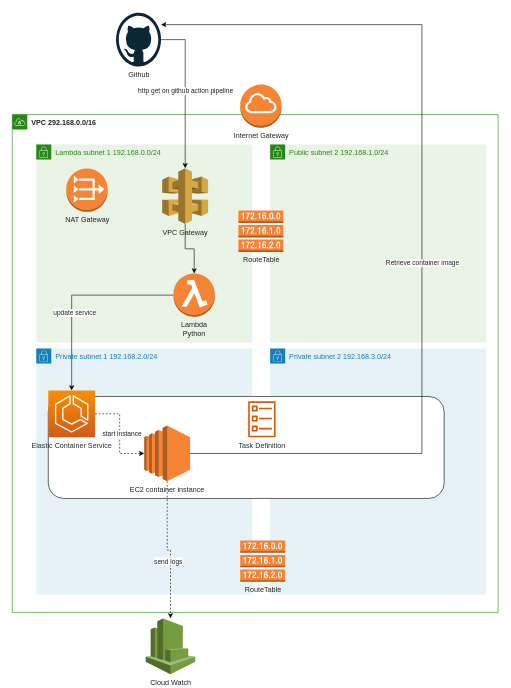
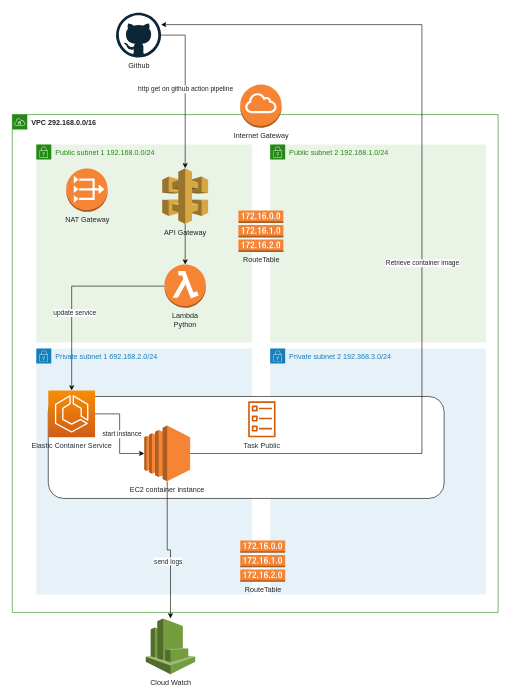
(139, 39) -> (139, 35)
(110, 153) -> (108, 153)
(185, 233) -> (185, 233)
(194, 295) -> (185, 286)
(111, 357) -> (111, 357)
(345, 357) -> (345, 357)
(120, 430) -> (120, 430)
(262, 446) -> (262, 446)
(167, 549) -> (167, 549)
